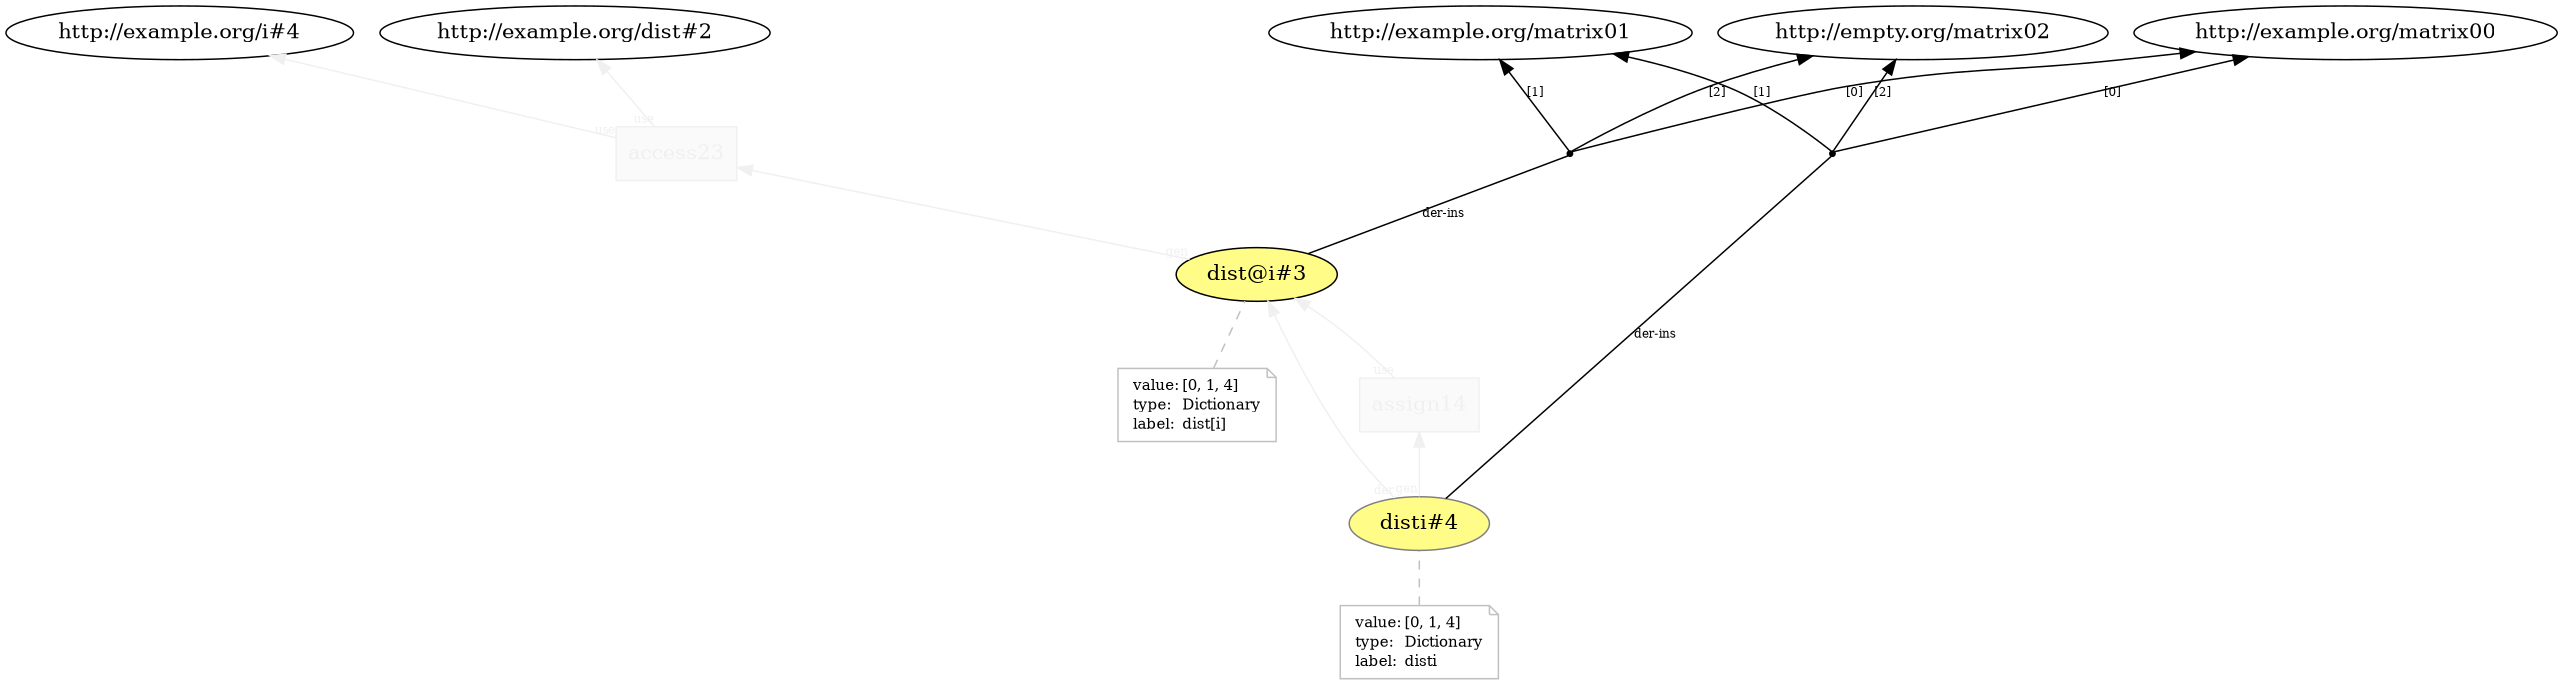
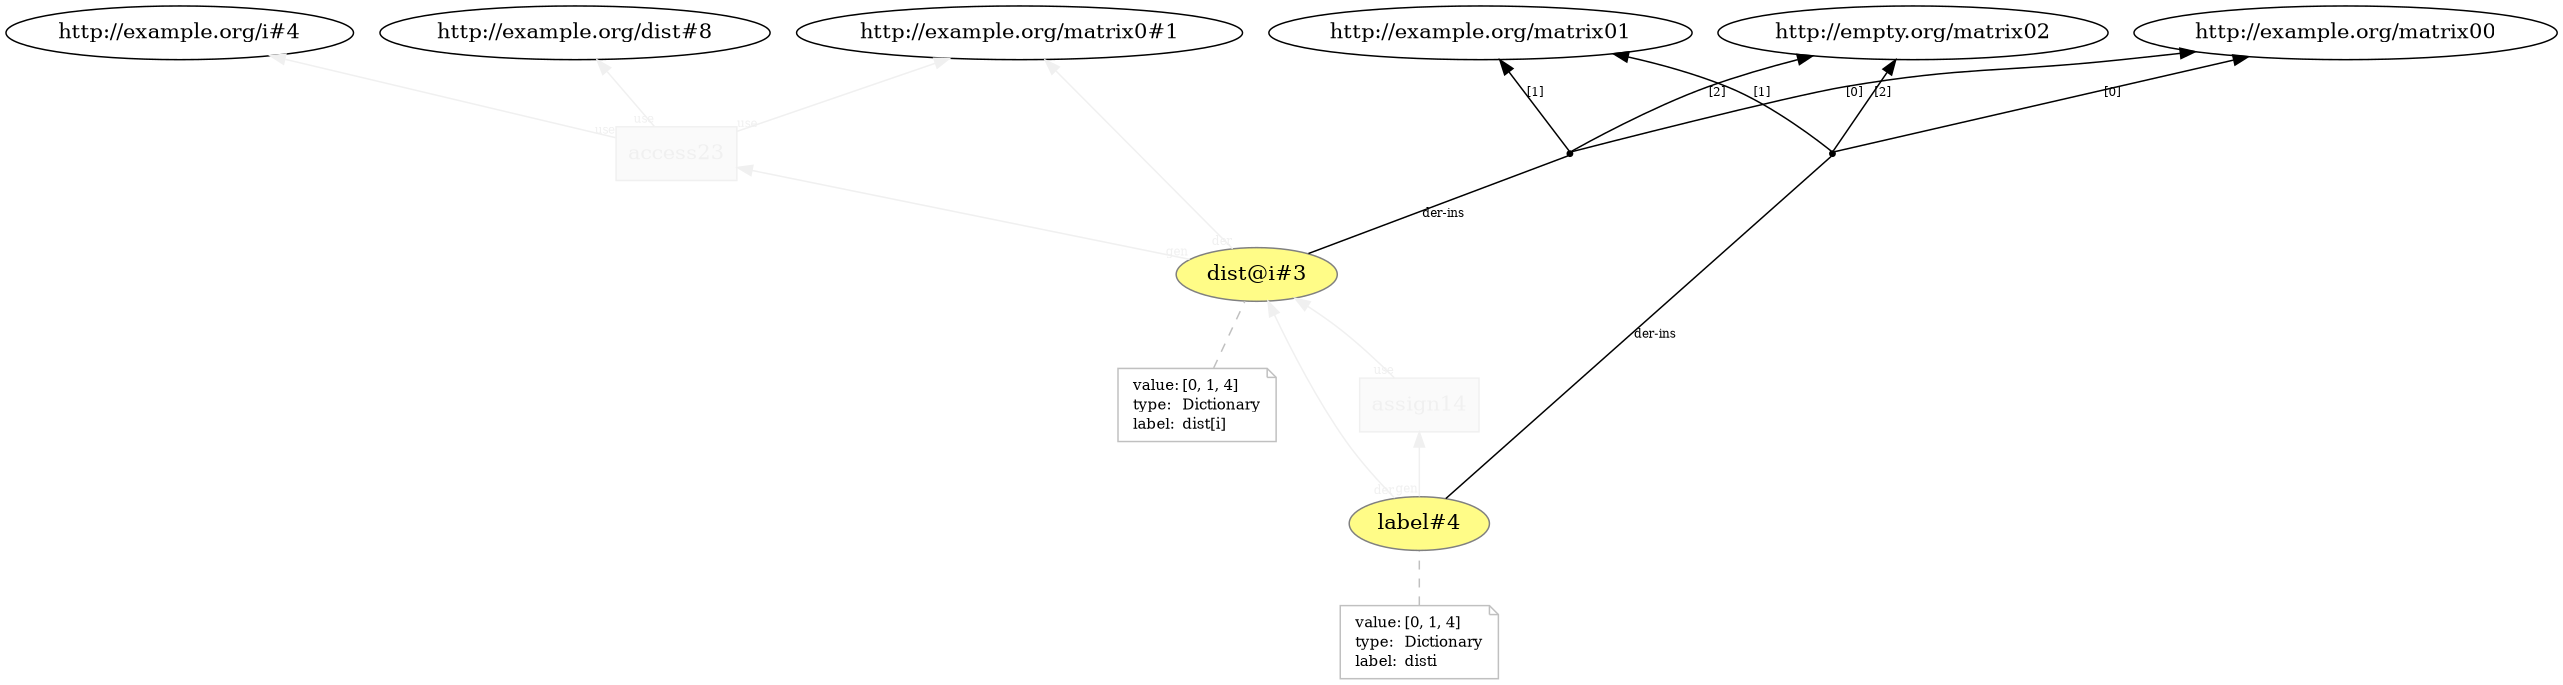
(575, 33) -> (575, 33)
none -> (1020, 33)
(1257, 274) -> (1257, 274)
(1419, 524) -> (1419, 524)
